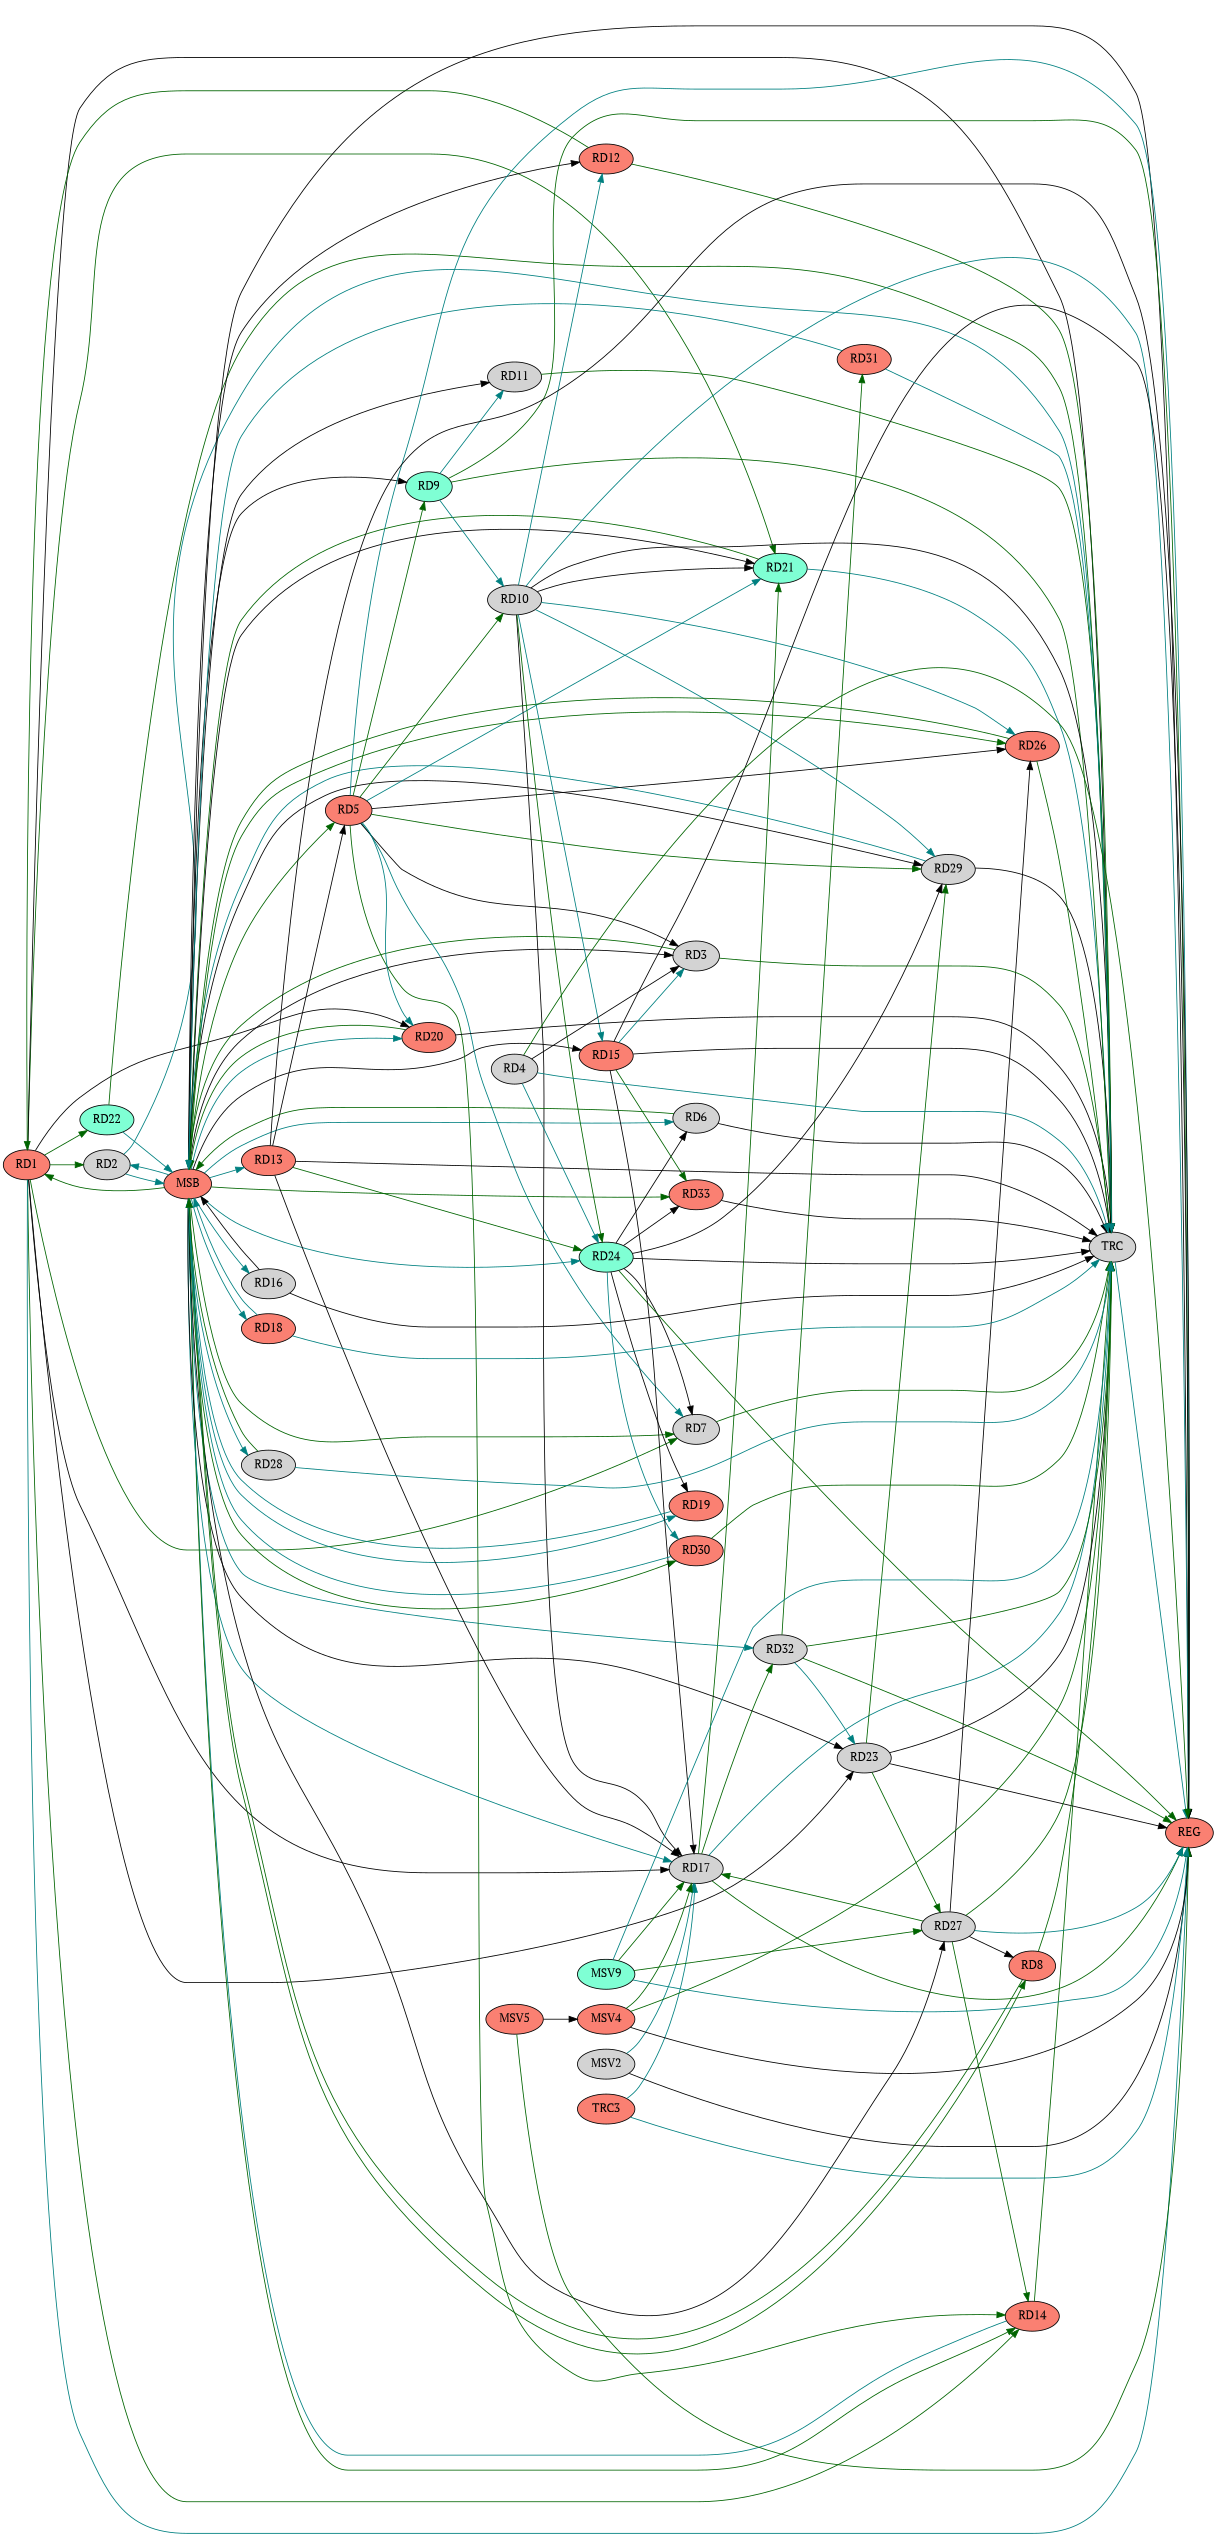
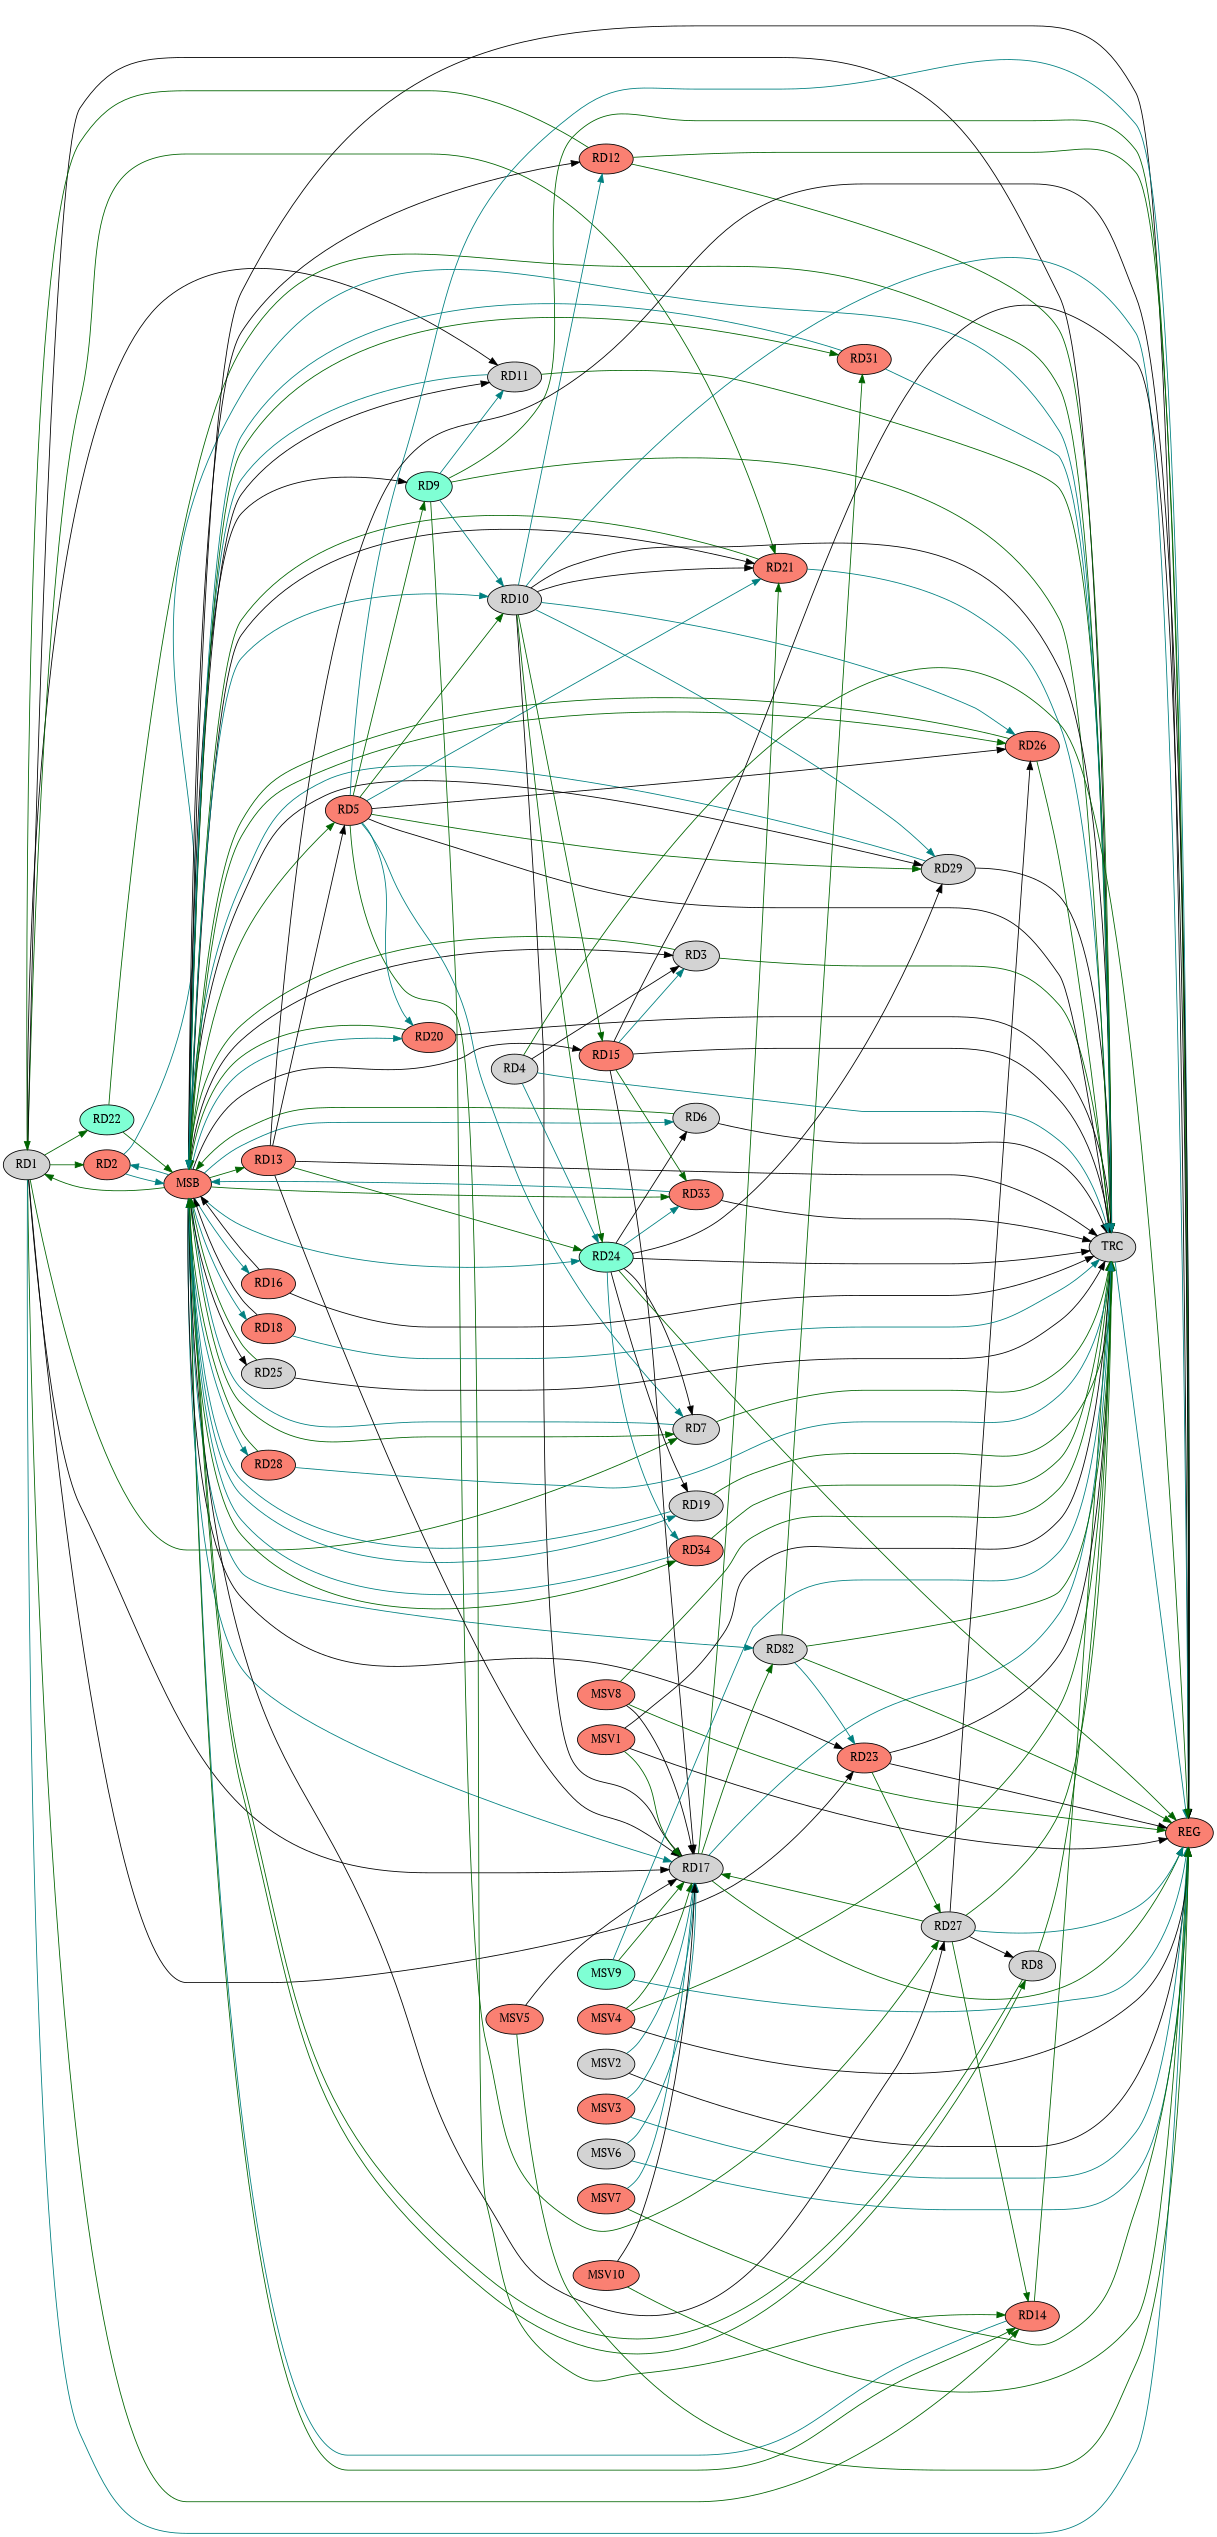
none -> (257, 433)
none -> (237, 491)
(780, 568) -> (780, 568)
none -> (236, 672)
none -> (1179, 735)
(560, 824) -> (560, 824)
(505, 904) -> (848, 908)
(183, 1049) -> (71, 539)
(144, 1150) -> (144, 1150)
(27, 1165) -> (27, 1165)
(107, 1165) -> (107, 1165)
(223, 1174) -> (223, 1174)
none -> (445, 1184)
(648, 1228) -> (648, 1228)
(221, 1264) -> (221, 1264)
(268, 1284) -> (268, 1284)
(906, 1318) -> none
none -> (268, 1374)
none -> (358, 1426)
none -> (973, 1454)
(268, 1465) -> (268, 1465)
(696, 1506) -> (696, 1506)
(696, 1551) -> (696, 1551)
(780, 1650) -> (780, 1650)
none -> (606, 1695)
none -> (606, 1740)
(864, 1758) -> (864, 1758)
(788, 1949) -> (465, 1670)
(1032, 1966) -> (1032, 1966)
(556, 2019) -> (584, 1943)
(606, 2109) -> (606, 2109)
none -> (606, 2154)
none -> (606, 2199)
none -> (606, 2275)
